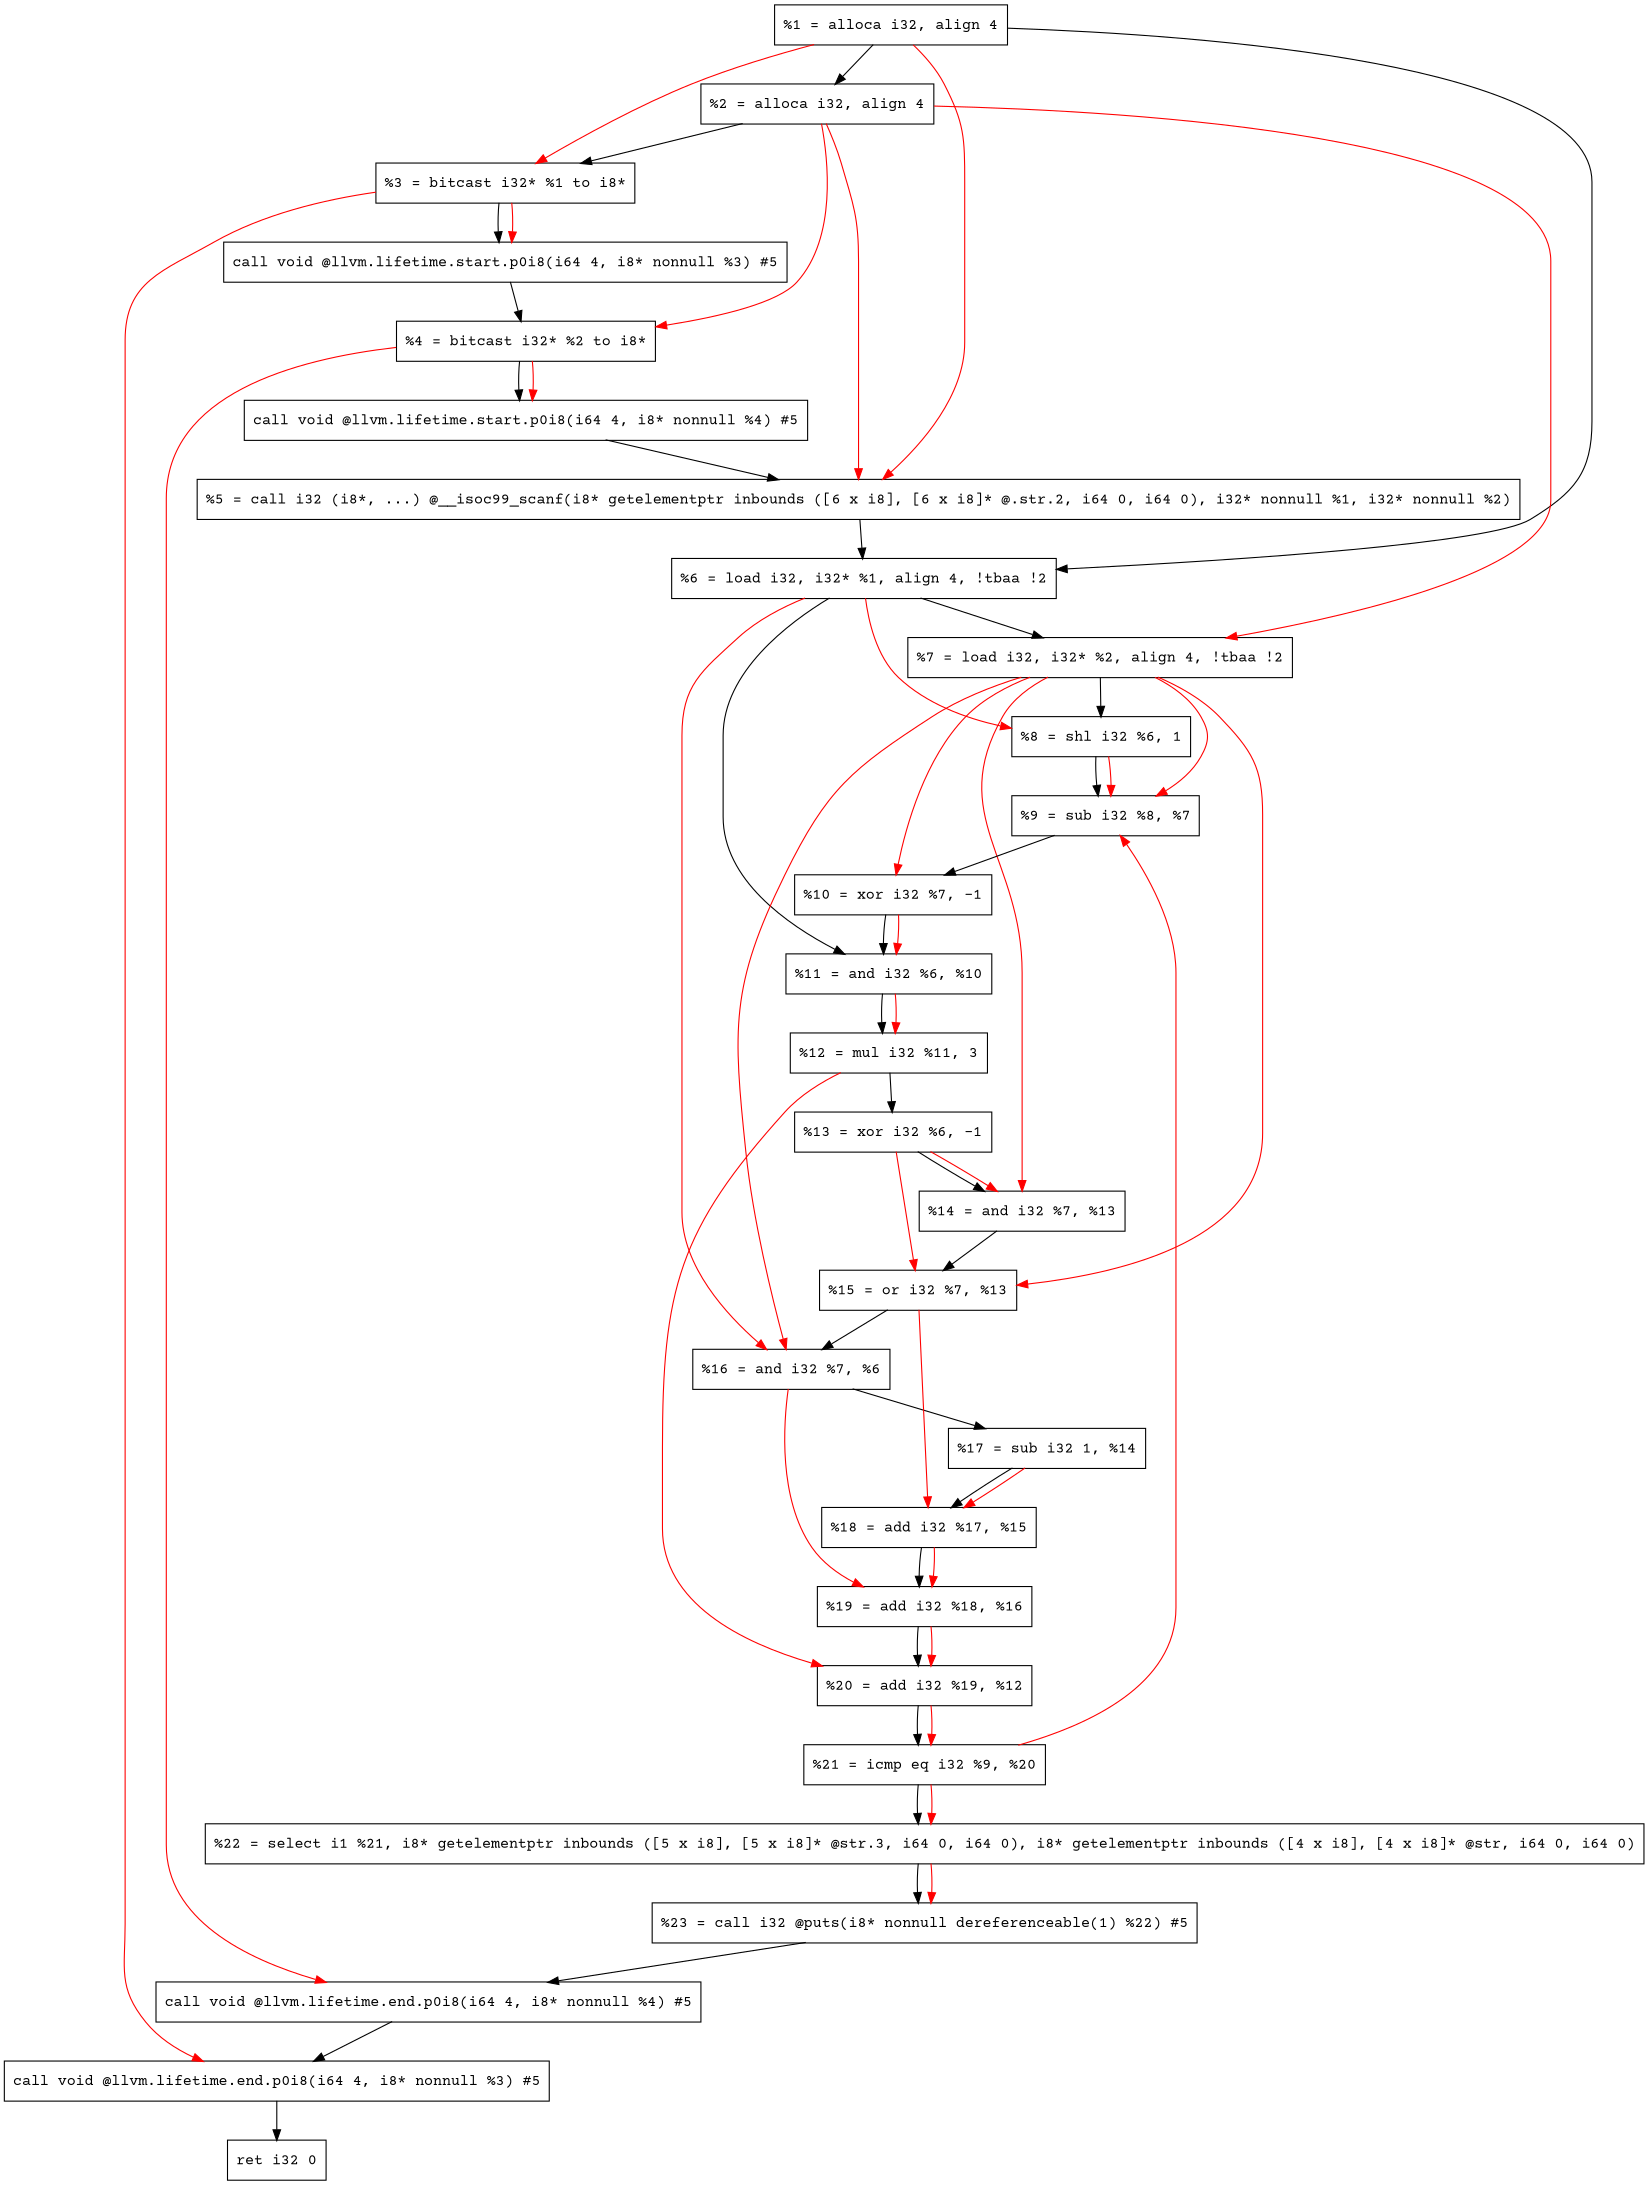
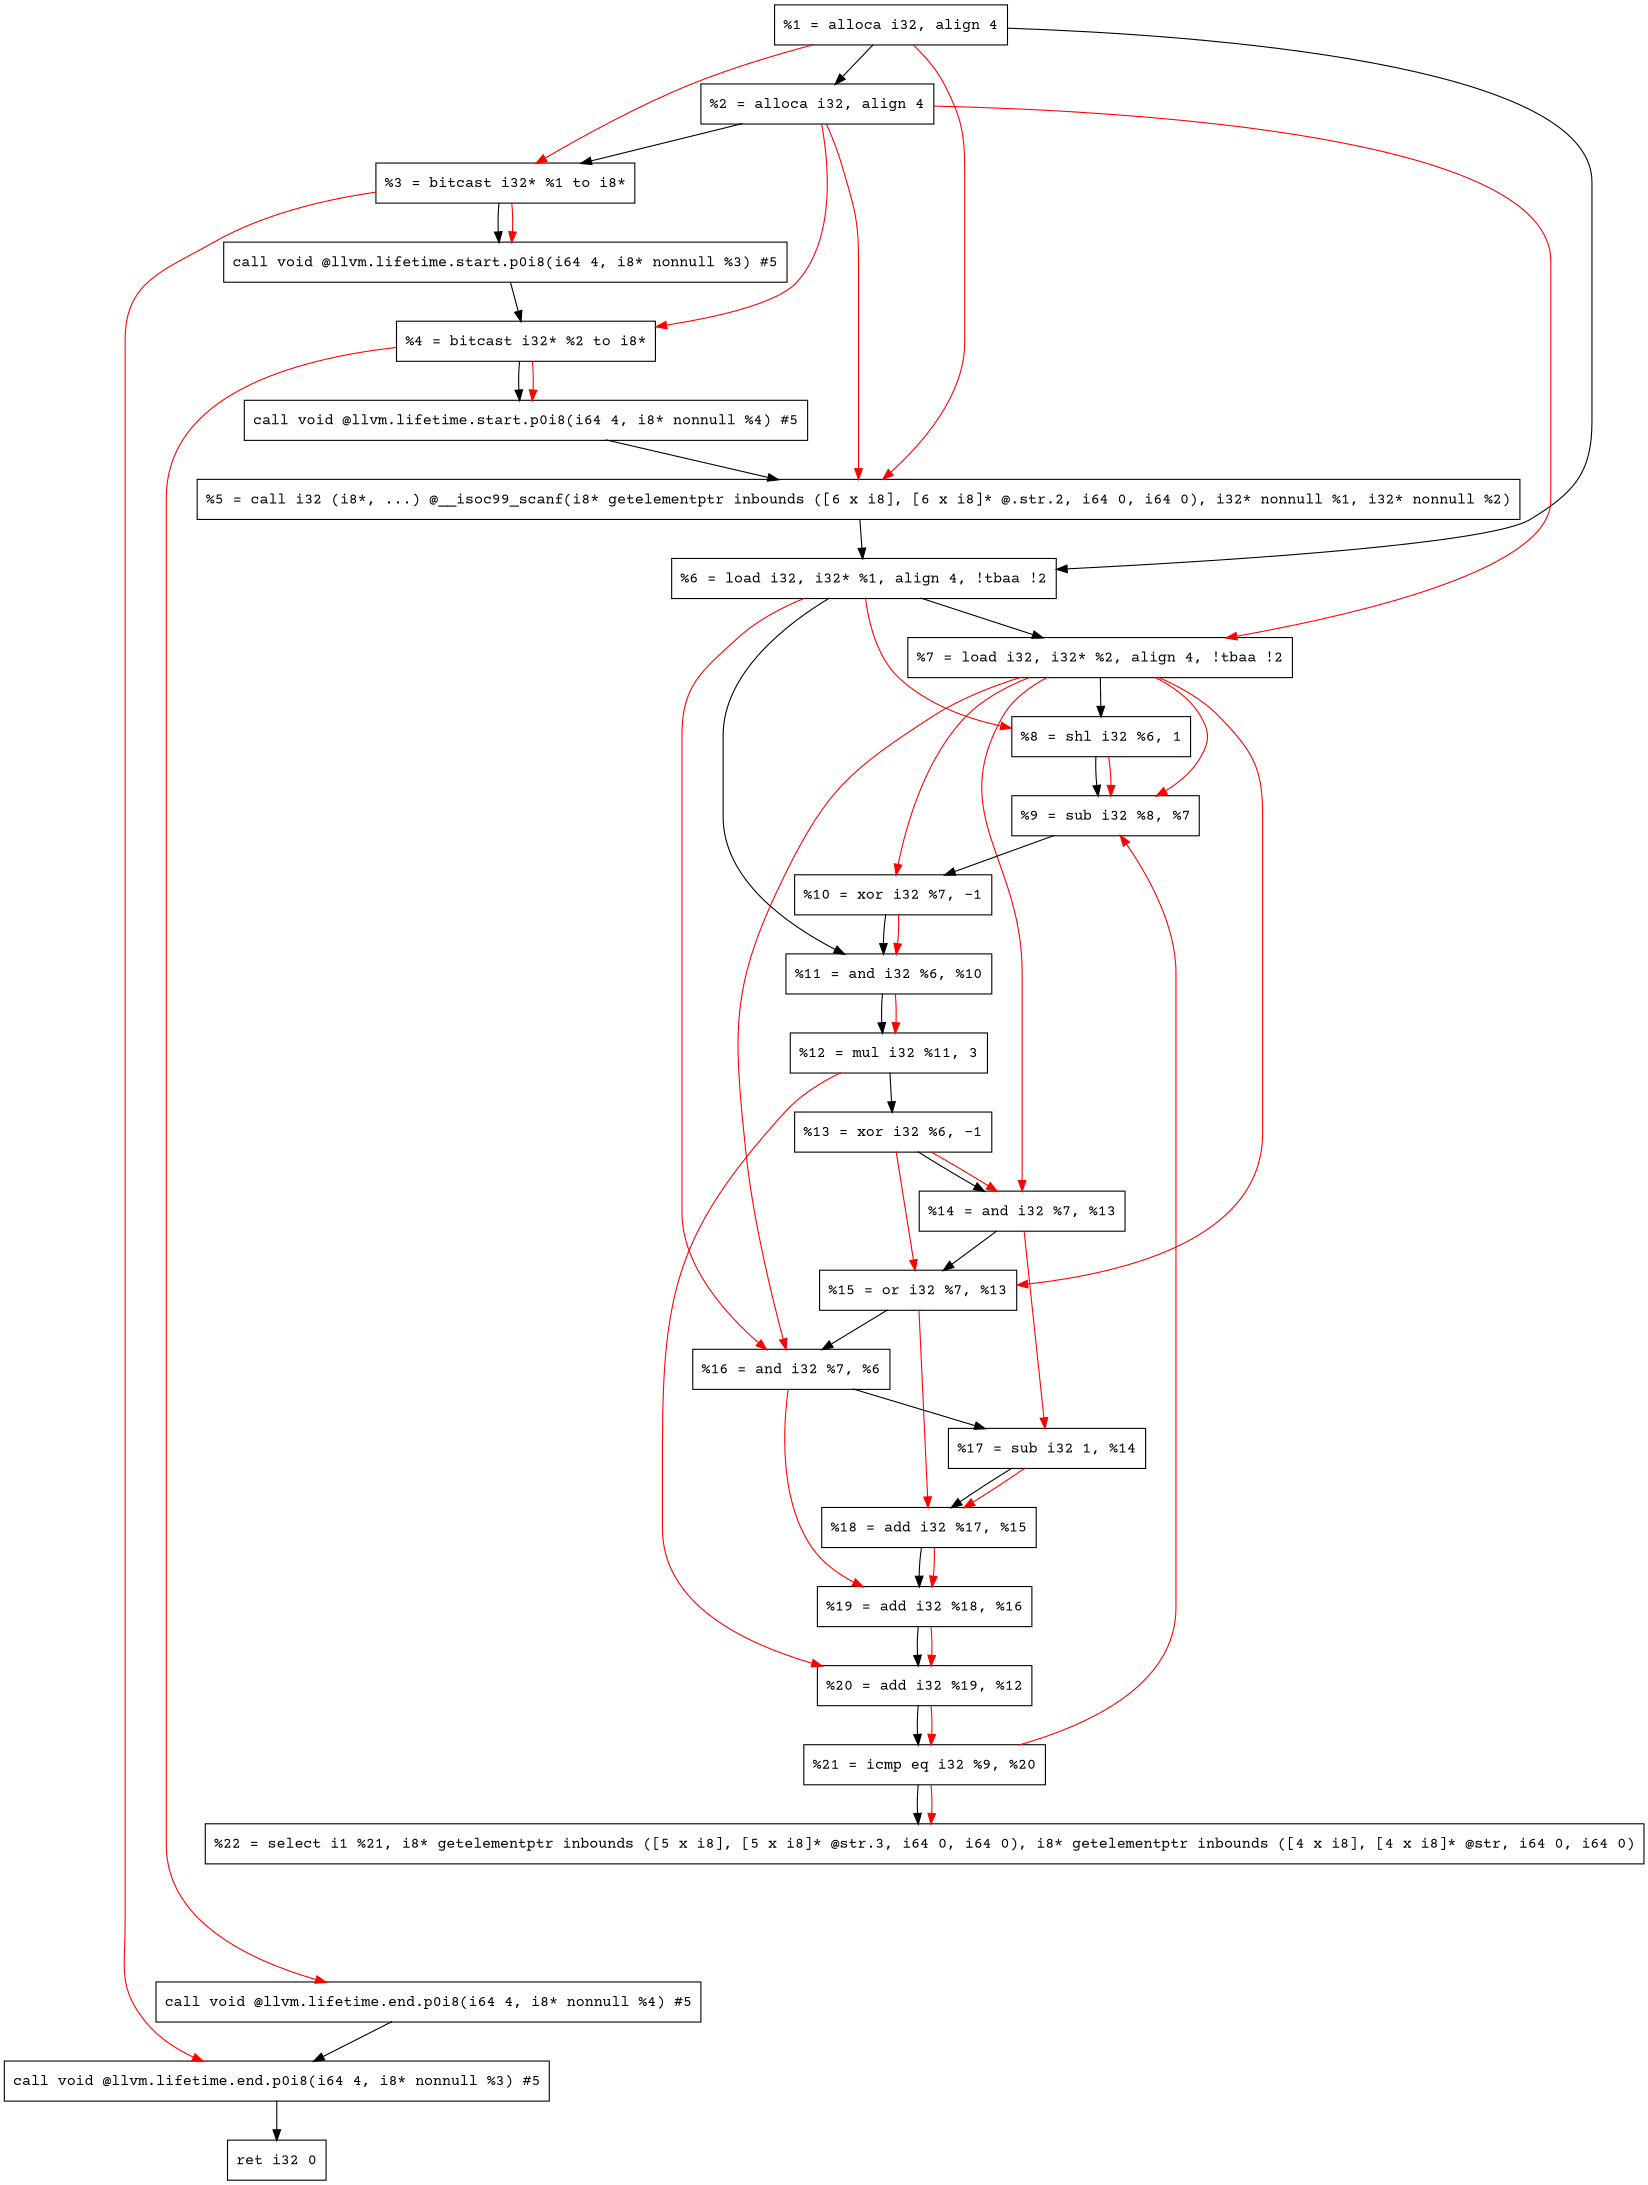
none -> (1034, 1324)
(925, 1923) -> none
